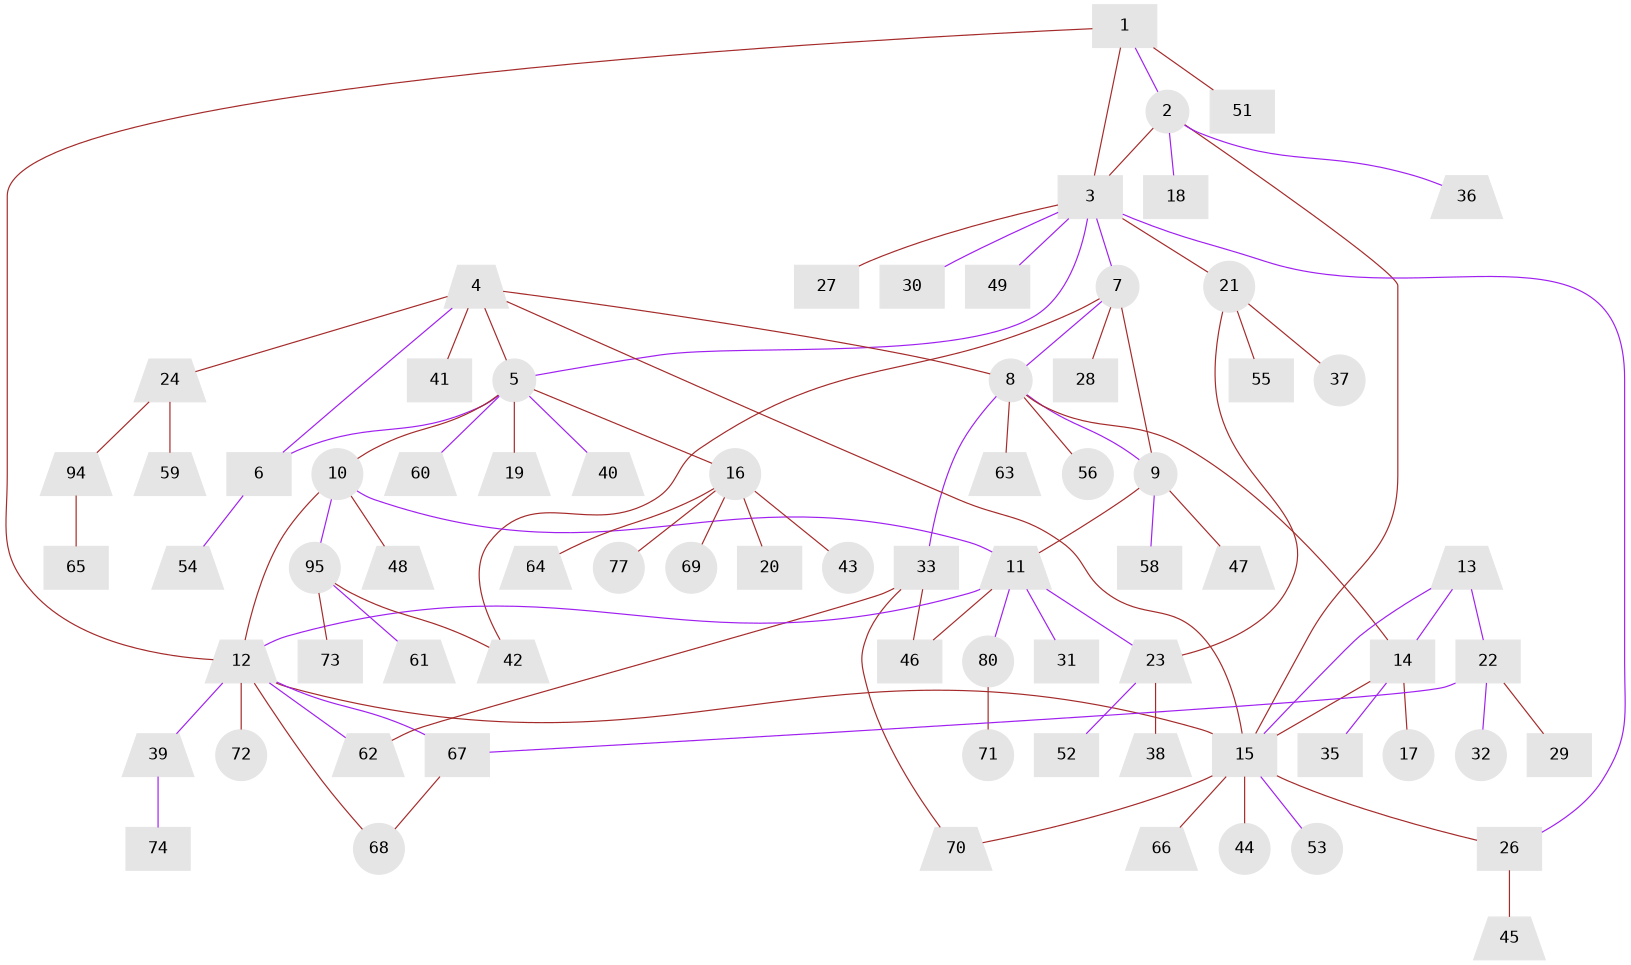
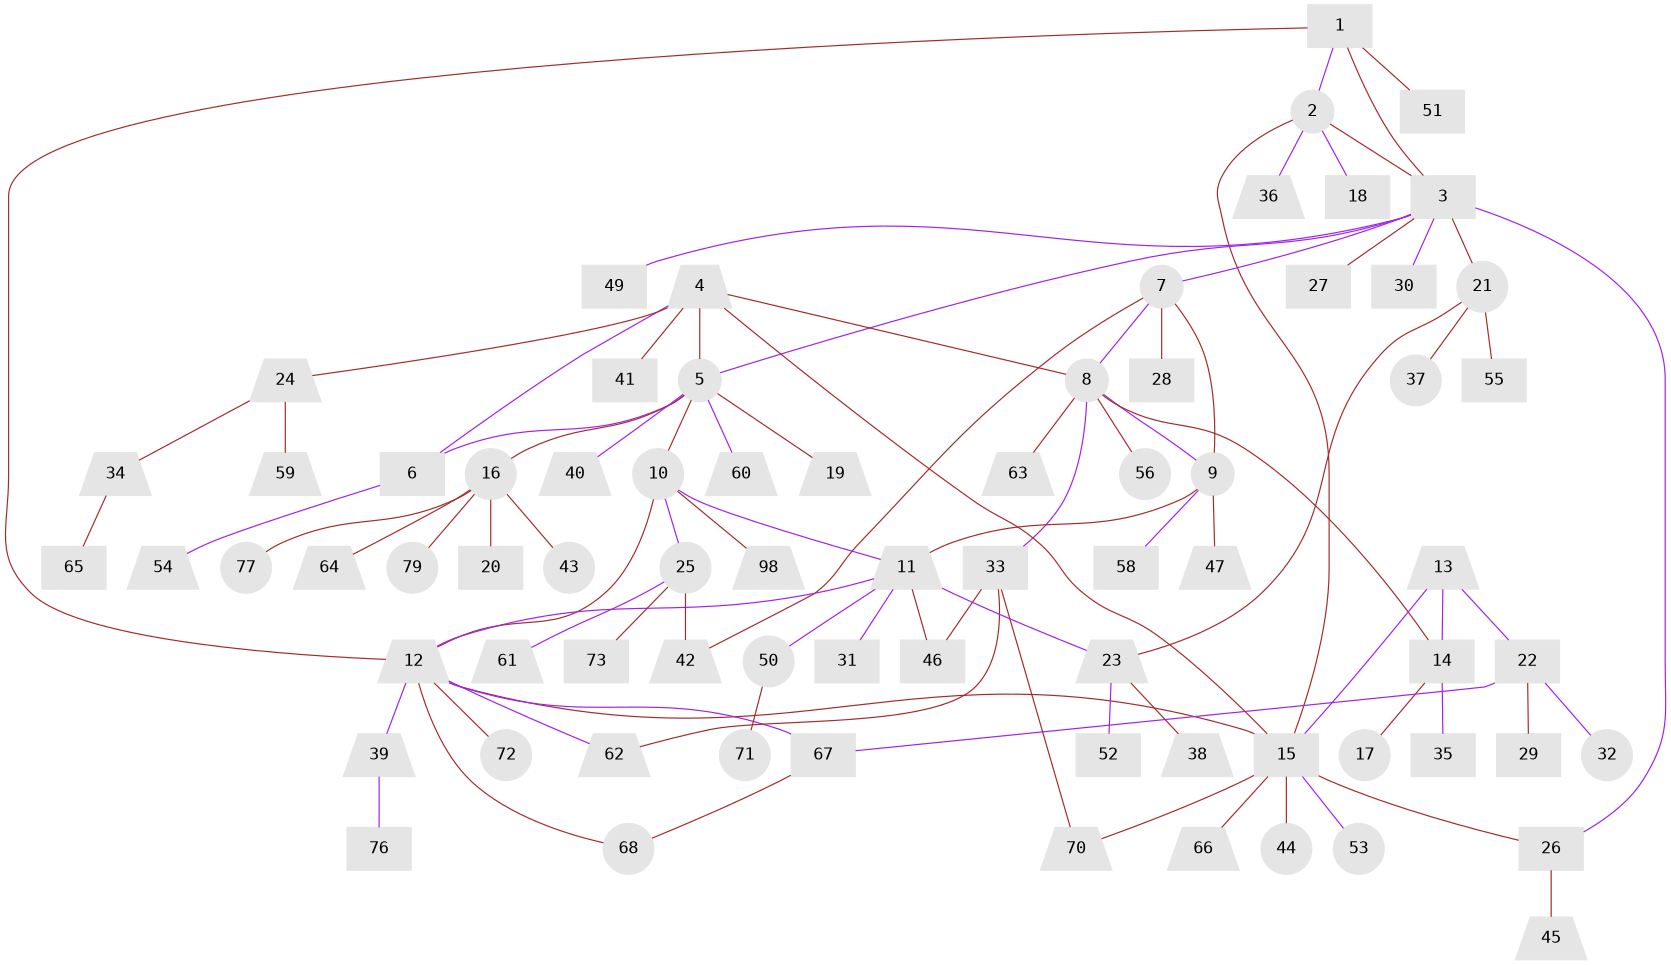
(76, 474) -> (115, 474)
(315, 568) -> (685, 568)
(398, 568) -> (769, 568)
(691, 568) -> (412, 568)
(988, 661) -> (769, 661)
(1324, 708) -> none
(158, 849) -> (379, 849)
